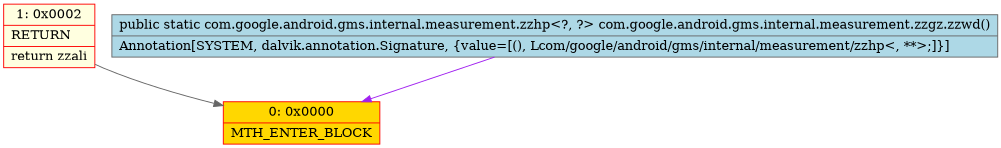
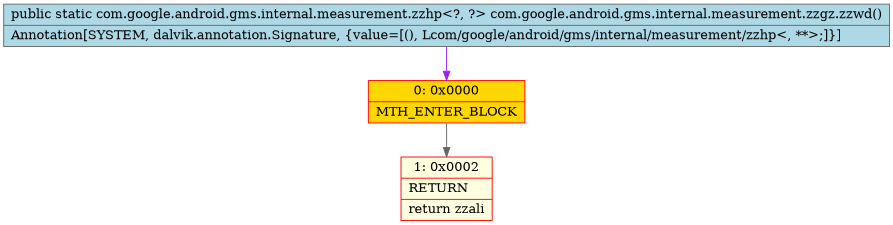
(154, 86) -> (447, 135)
